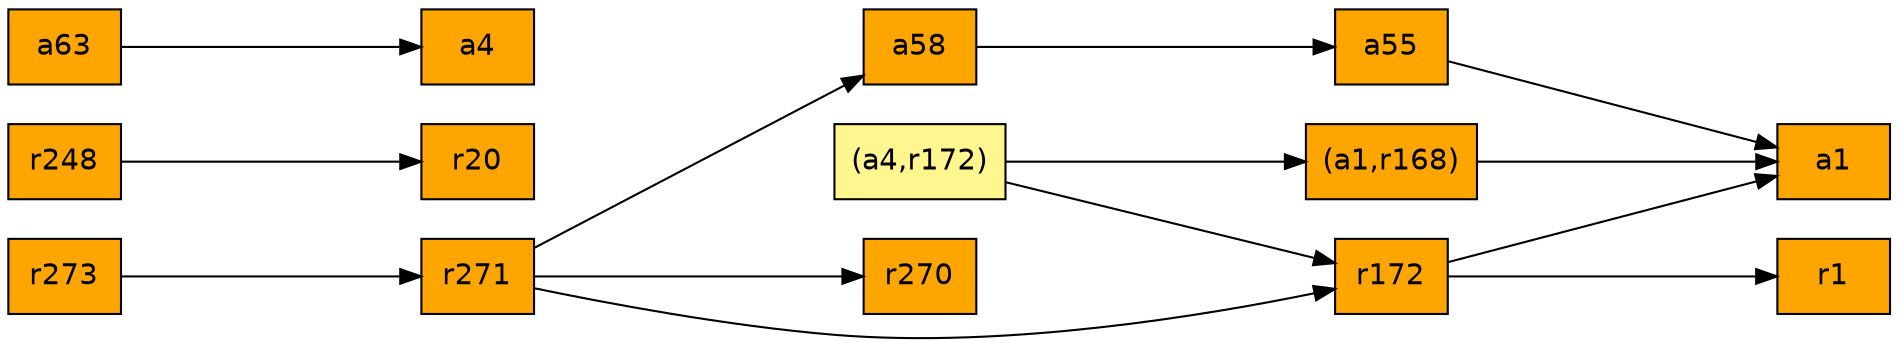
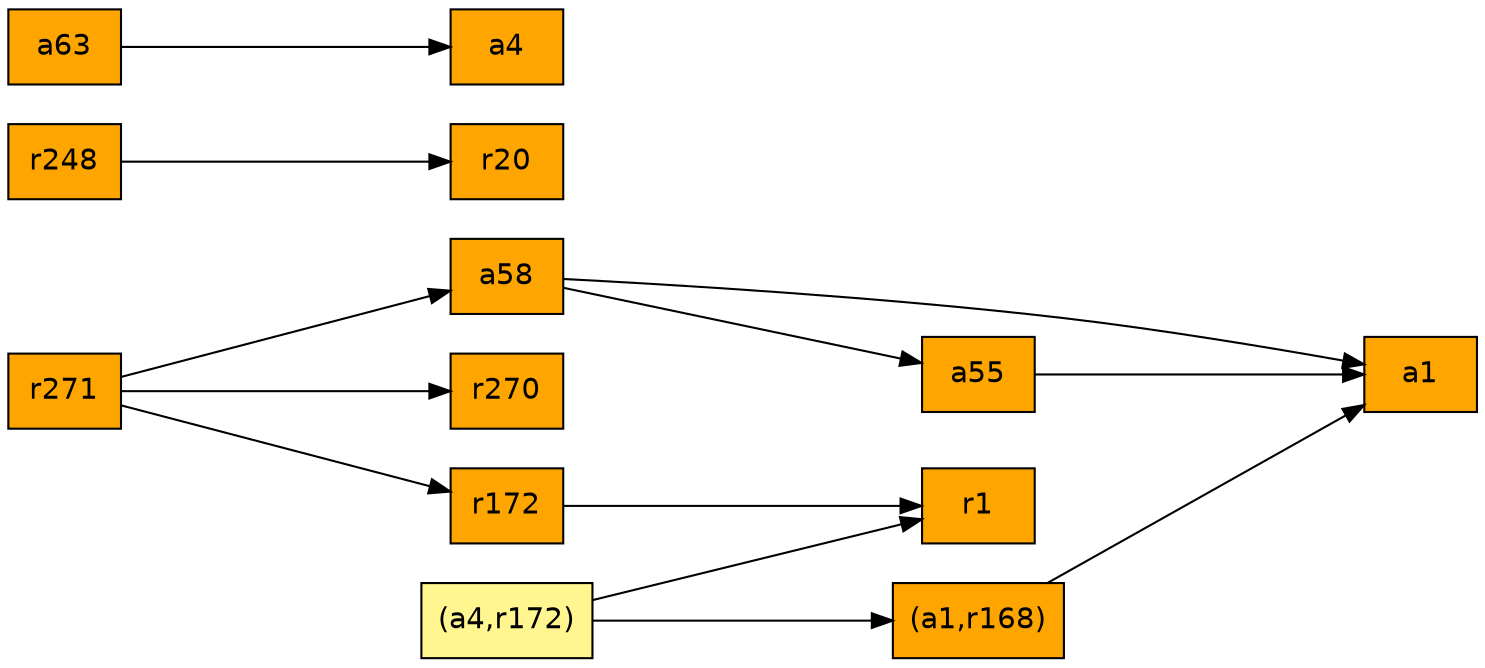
(1160, 220) -> (747, 562)
(1602, 222) -> (955, 307)
(65, 276) -> none
